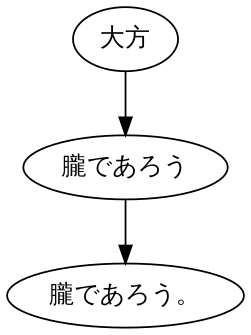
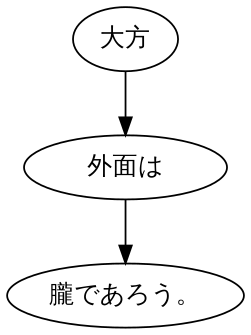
(126, 167) -> (126, 167)
